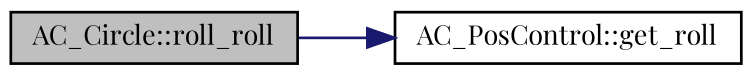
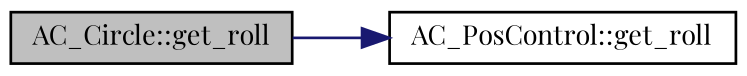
(154, 38) -> (152, 38)
